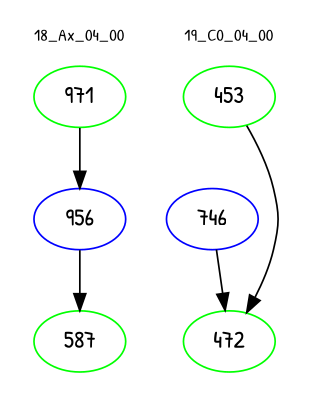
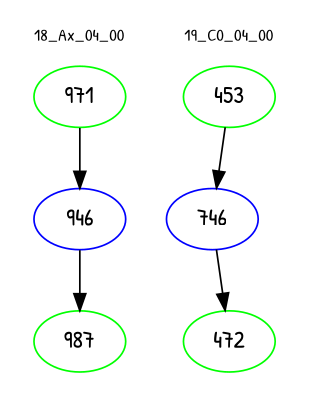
(278, 210) -> (222, 149)
(80, 219) -> (80, 219)
(80, 341) -> (80, 341)
